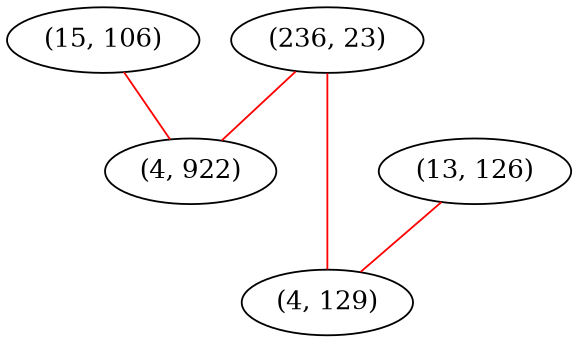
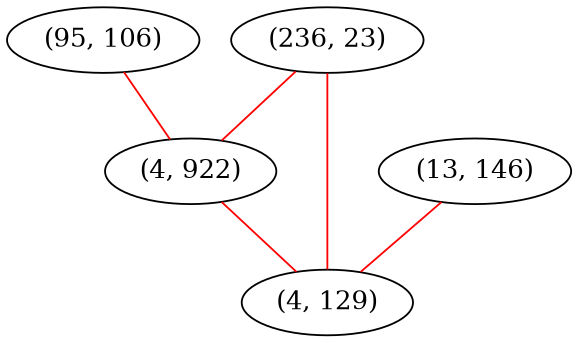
(103, 40) -> (103, 40)
(475, 171) -> (475, 171)
none -> (259, 237)
